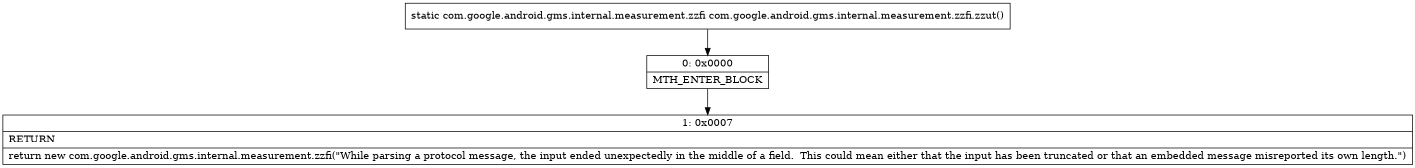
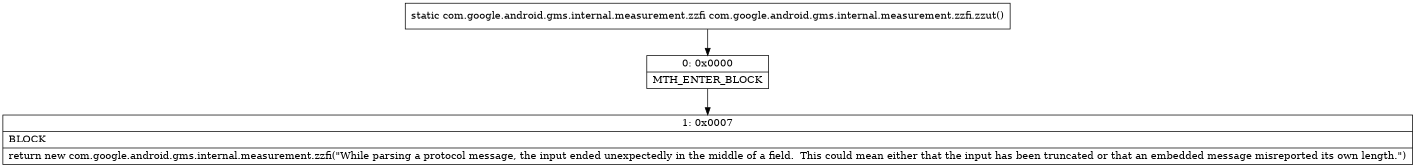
(32, 139) -> (27, 139)
